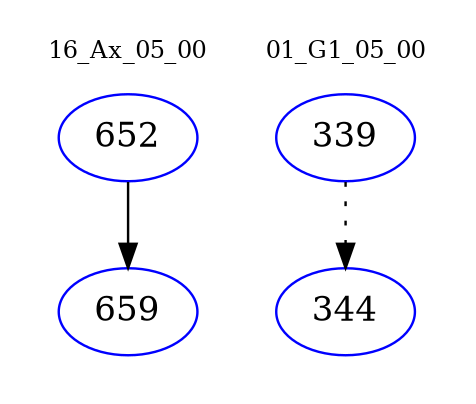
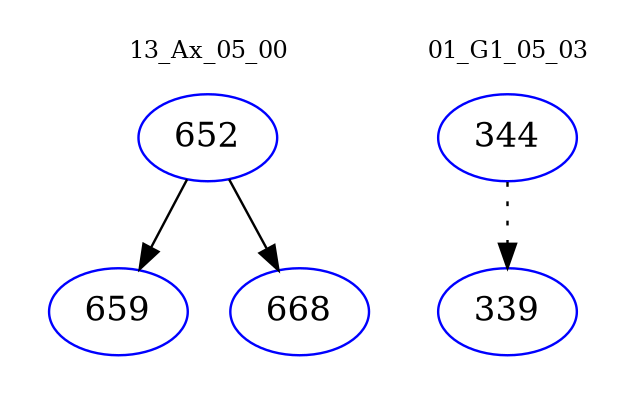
(128, 52) -> (209, 52)
(347, 52) -> (509, 52)
(346, 213) -> (507, 213)
none -> (300, 312)
